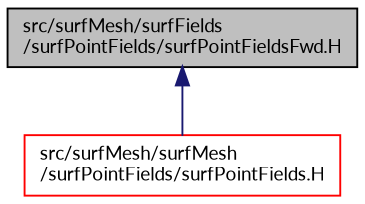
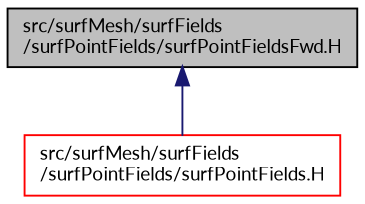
(182, 165) -> (182, 165)
